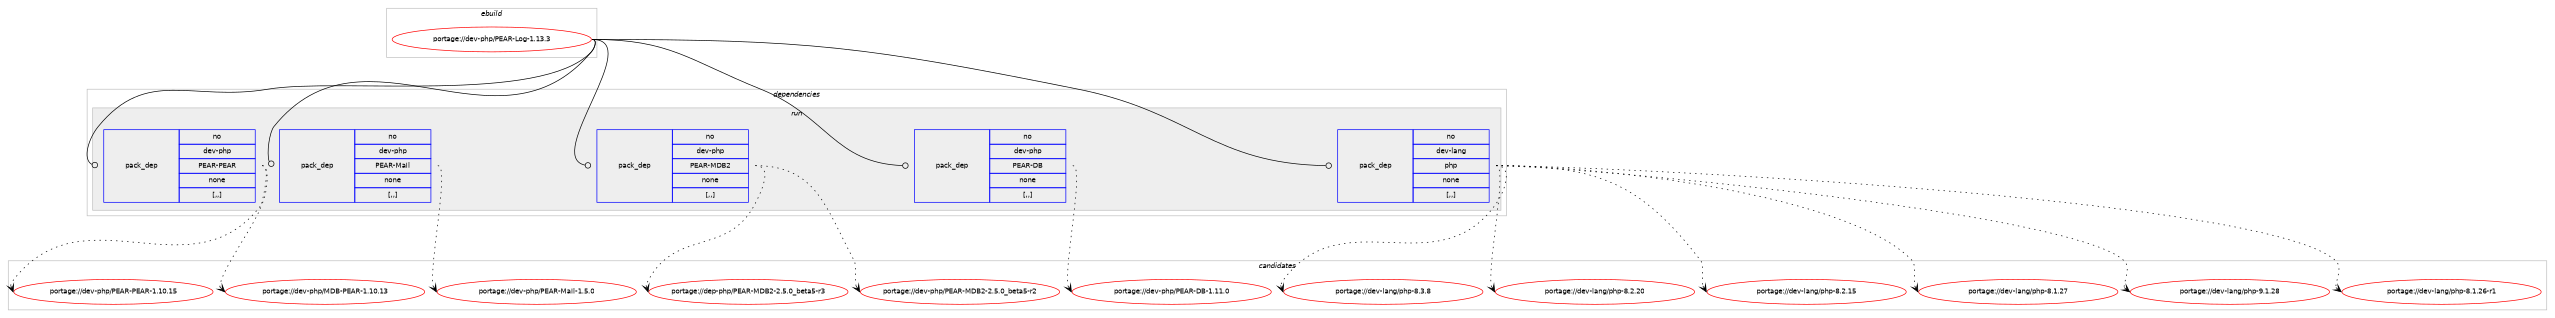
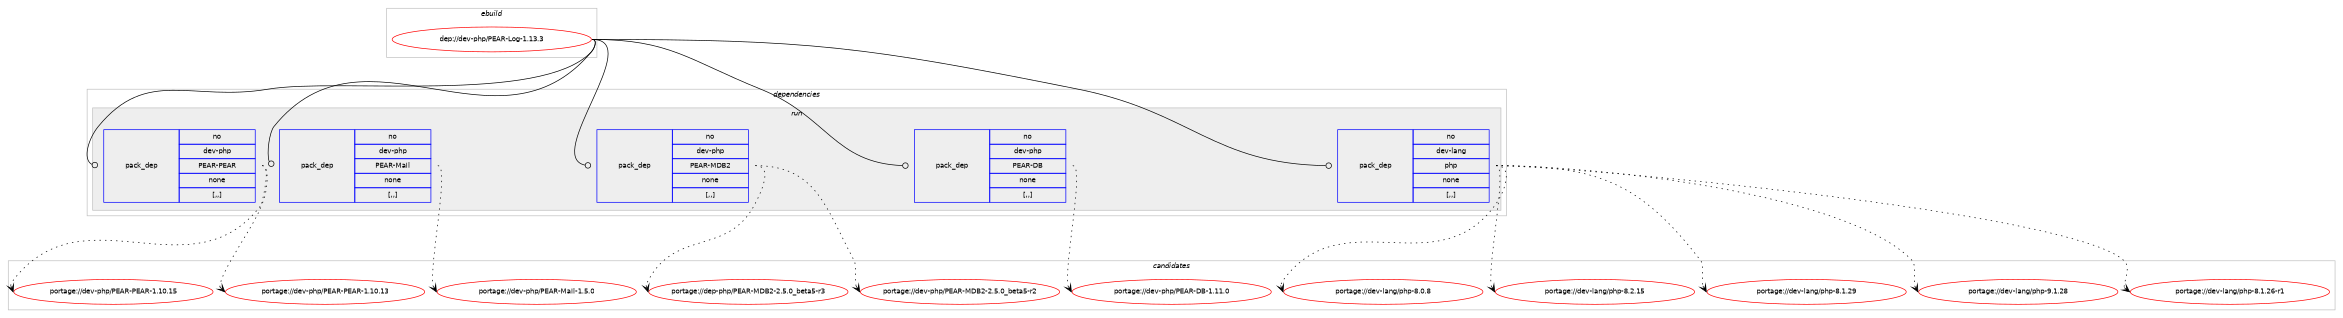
(492, 39) -> (492, 39)
(325, 292) -> (325, 292)
(1383, 292) -> (1383, 292)
(1595, 292) -> none
(2018, 292) -> (1807, 292)
